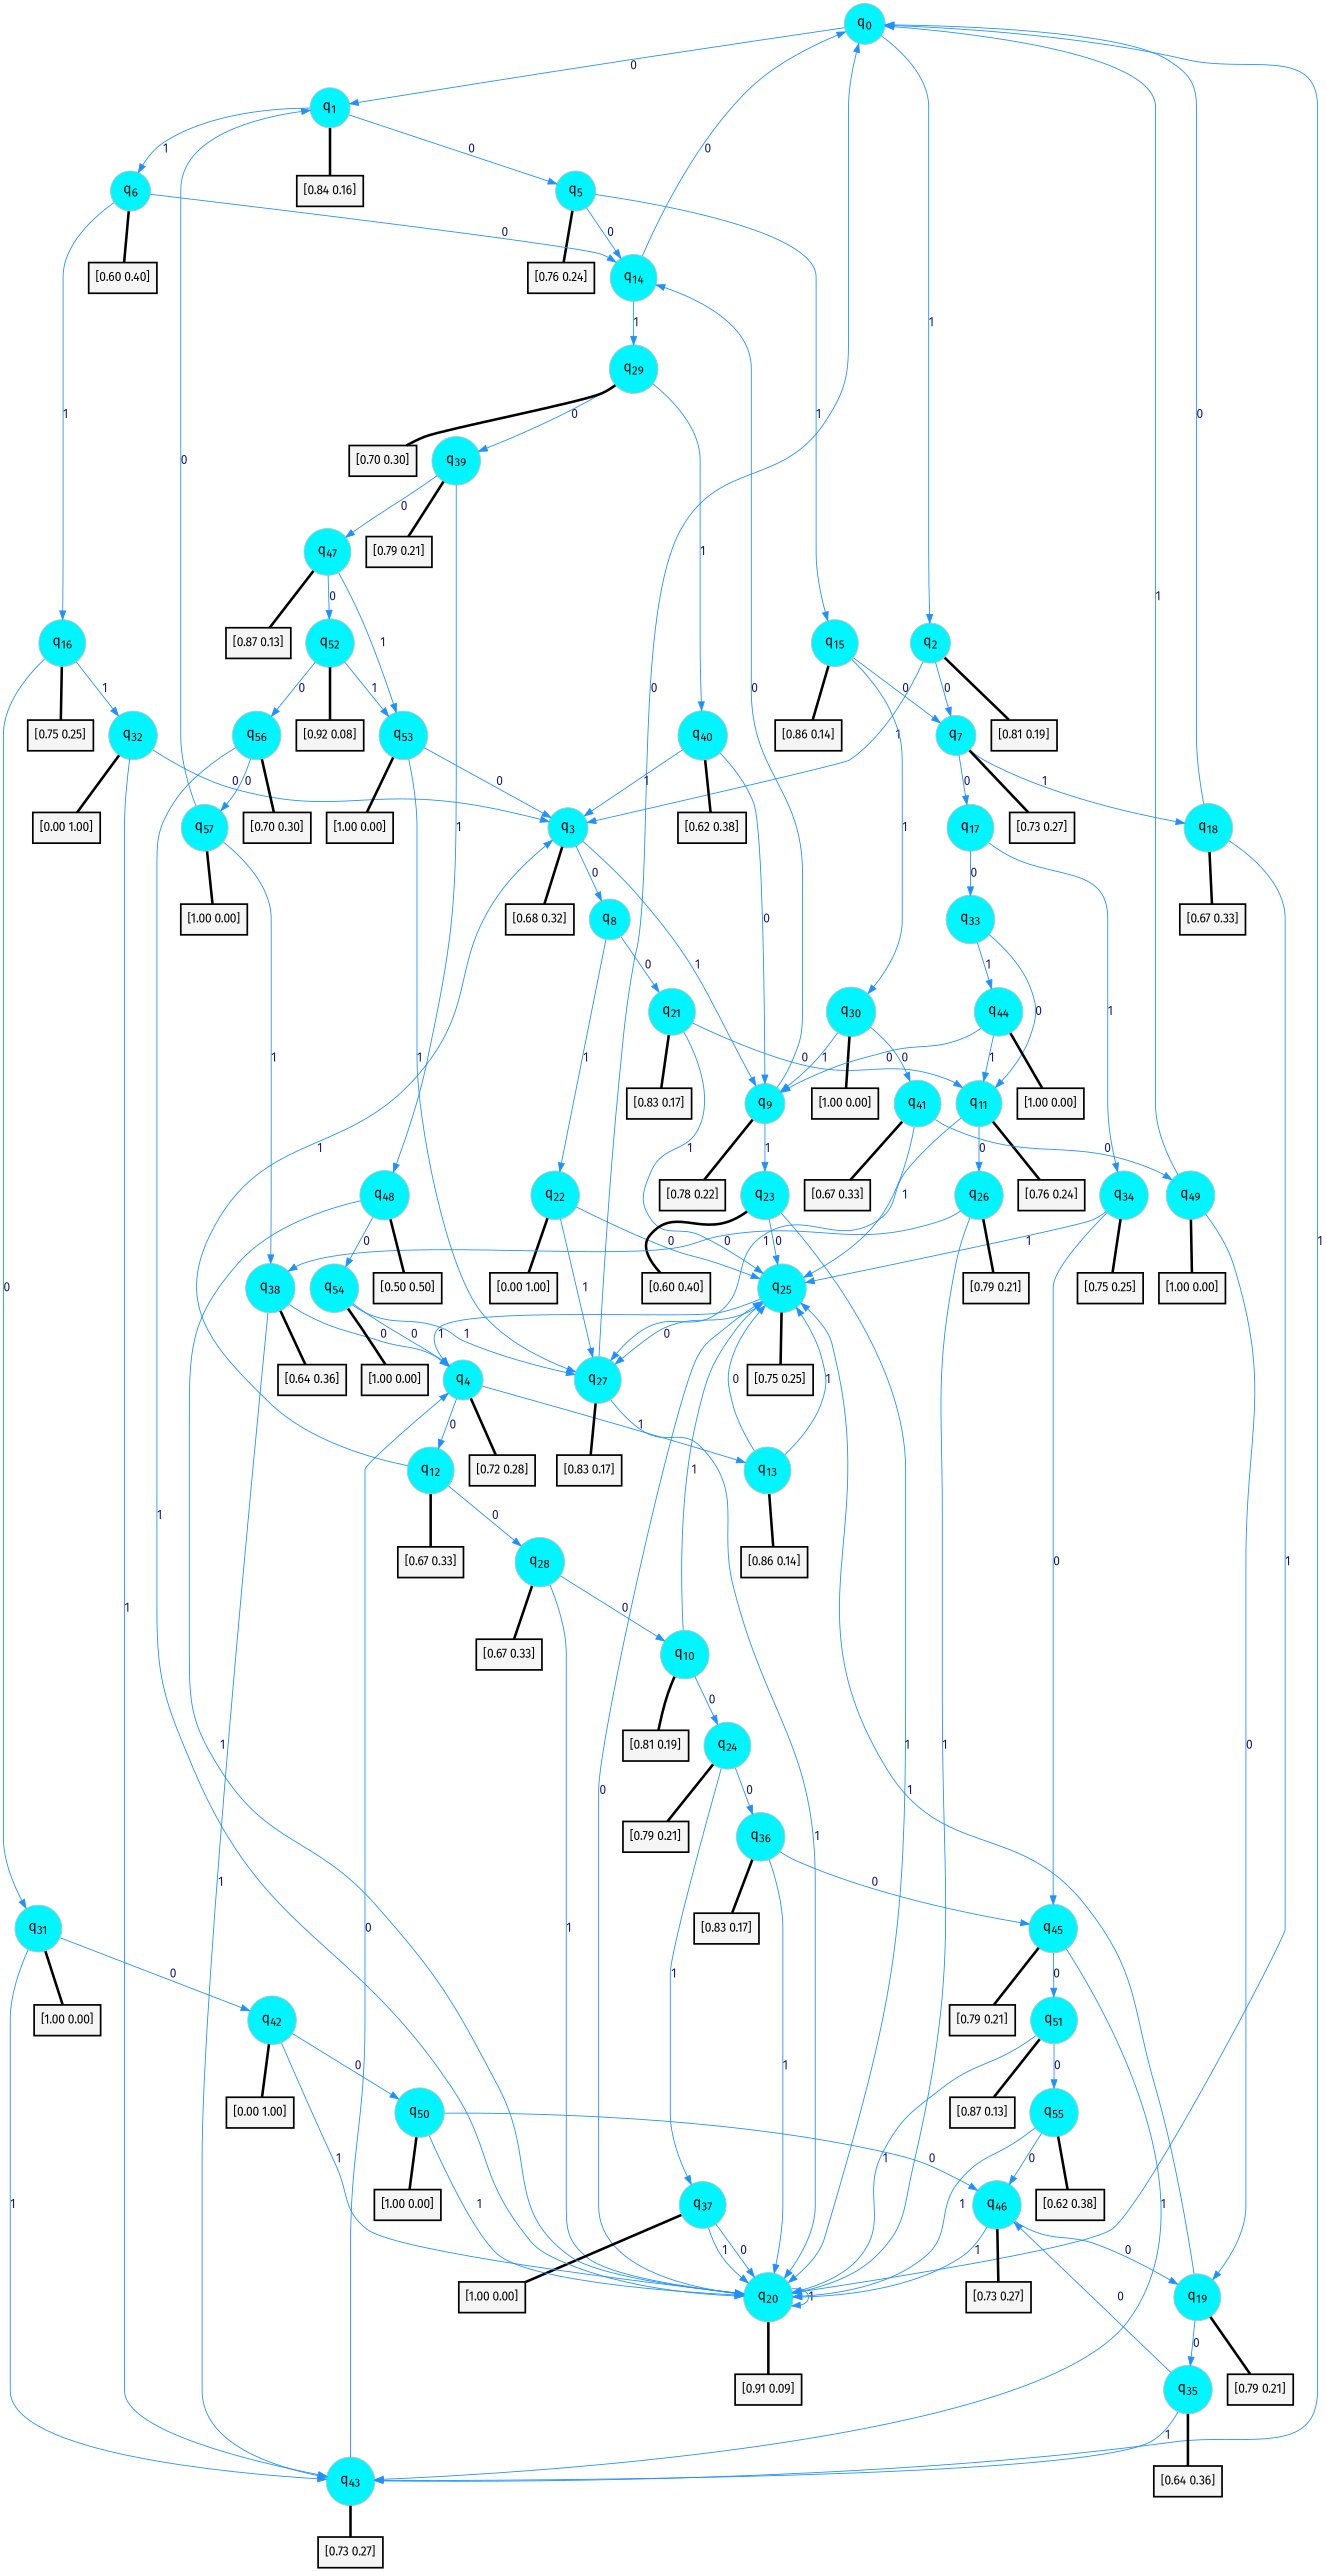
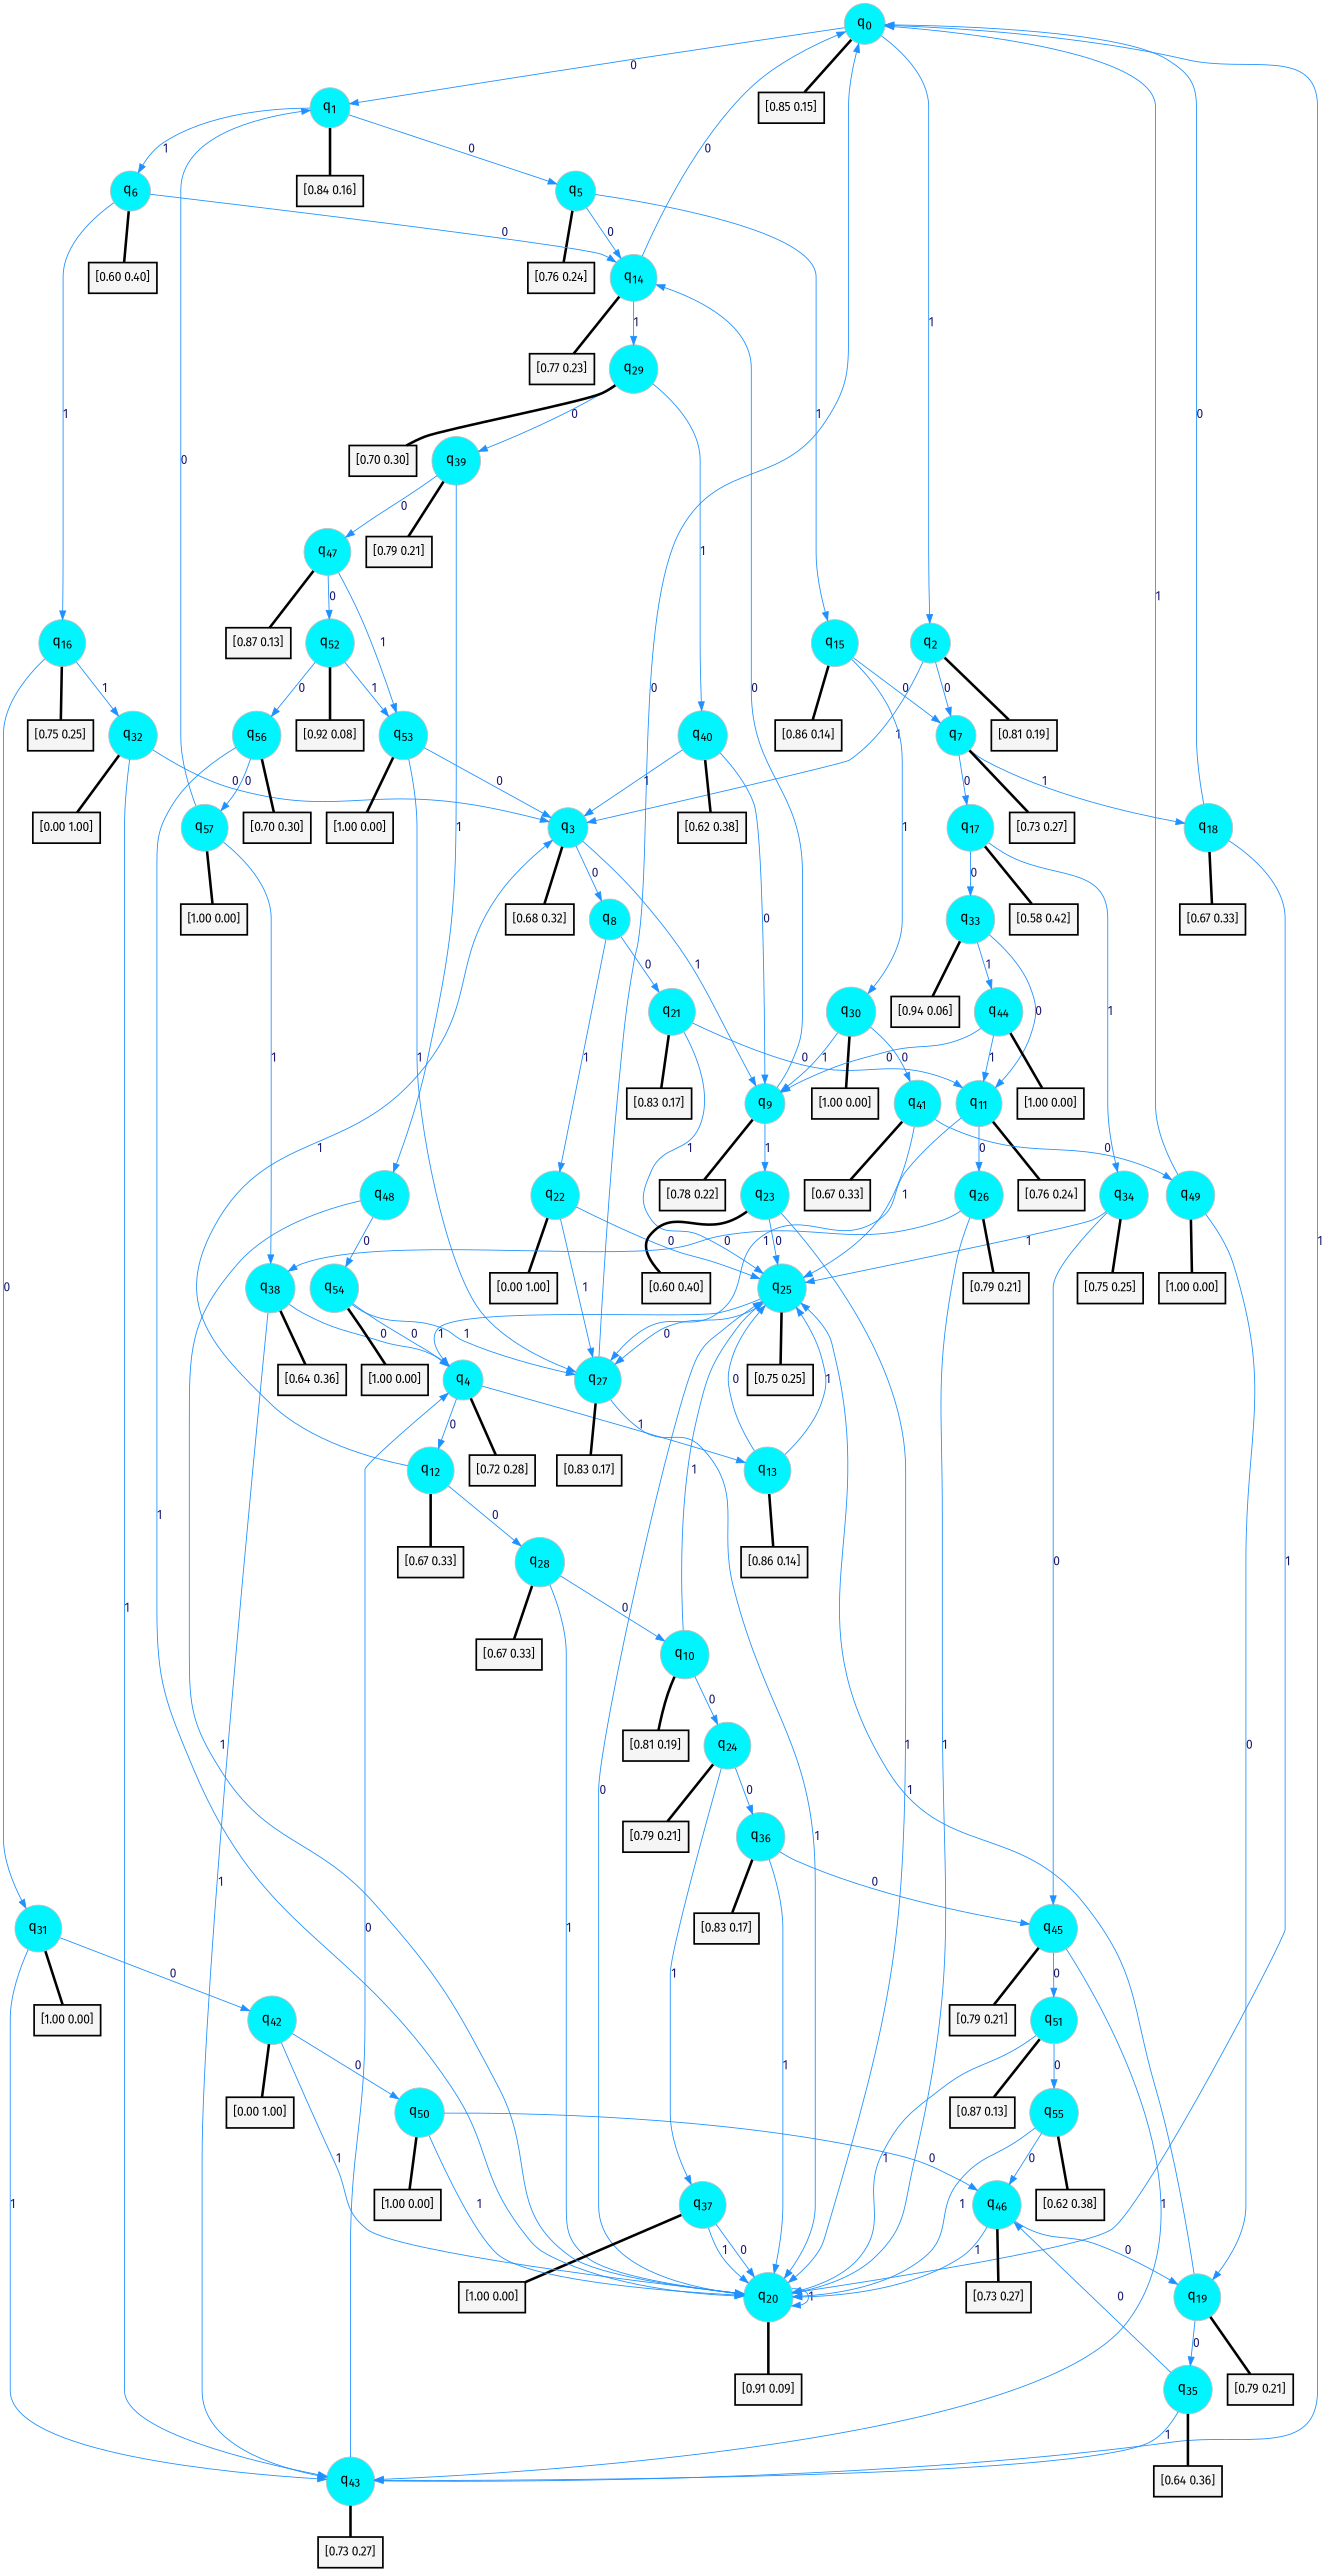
none -> (791, 108)
none -> (562, 369)
none -> (1044, 919)
none -> (925, 1012)
(408, 1288) -> none
